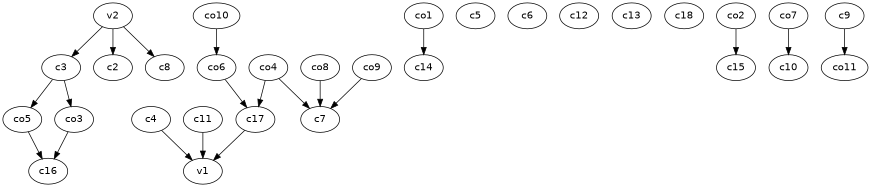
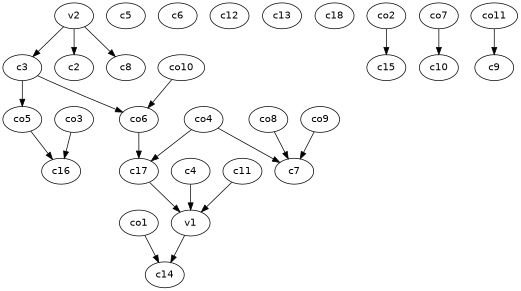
(845, 38) -> (494, 38)
(67, 90) -> (77, 93)
none -> (179, 246)
